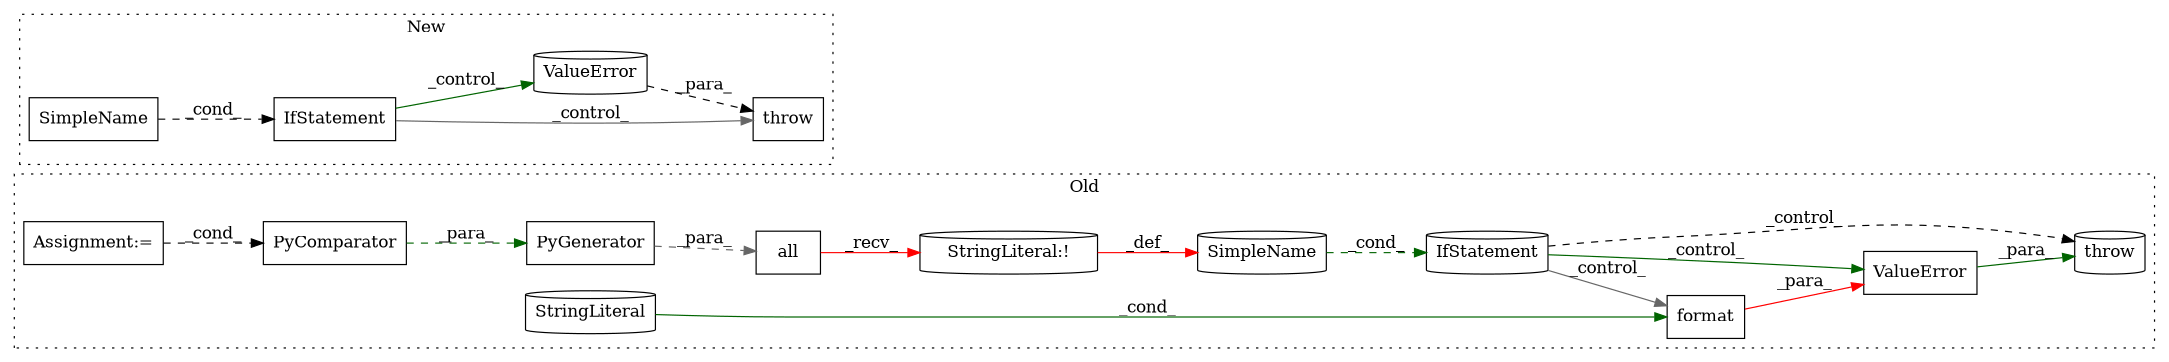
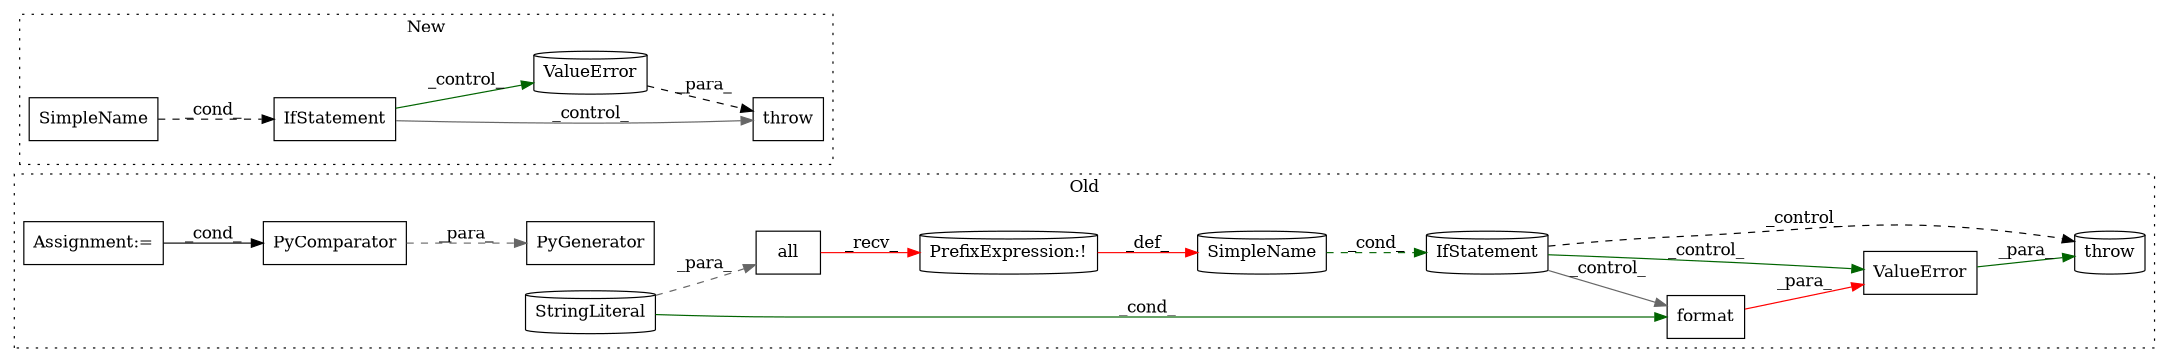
(207, 243) -> (207, 243)
(460, 243) -> (460, 243)
(699, 248) -> (700, 283)
(1009, 253) -> (1009, 253)
